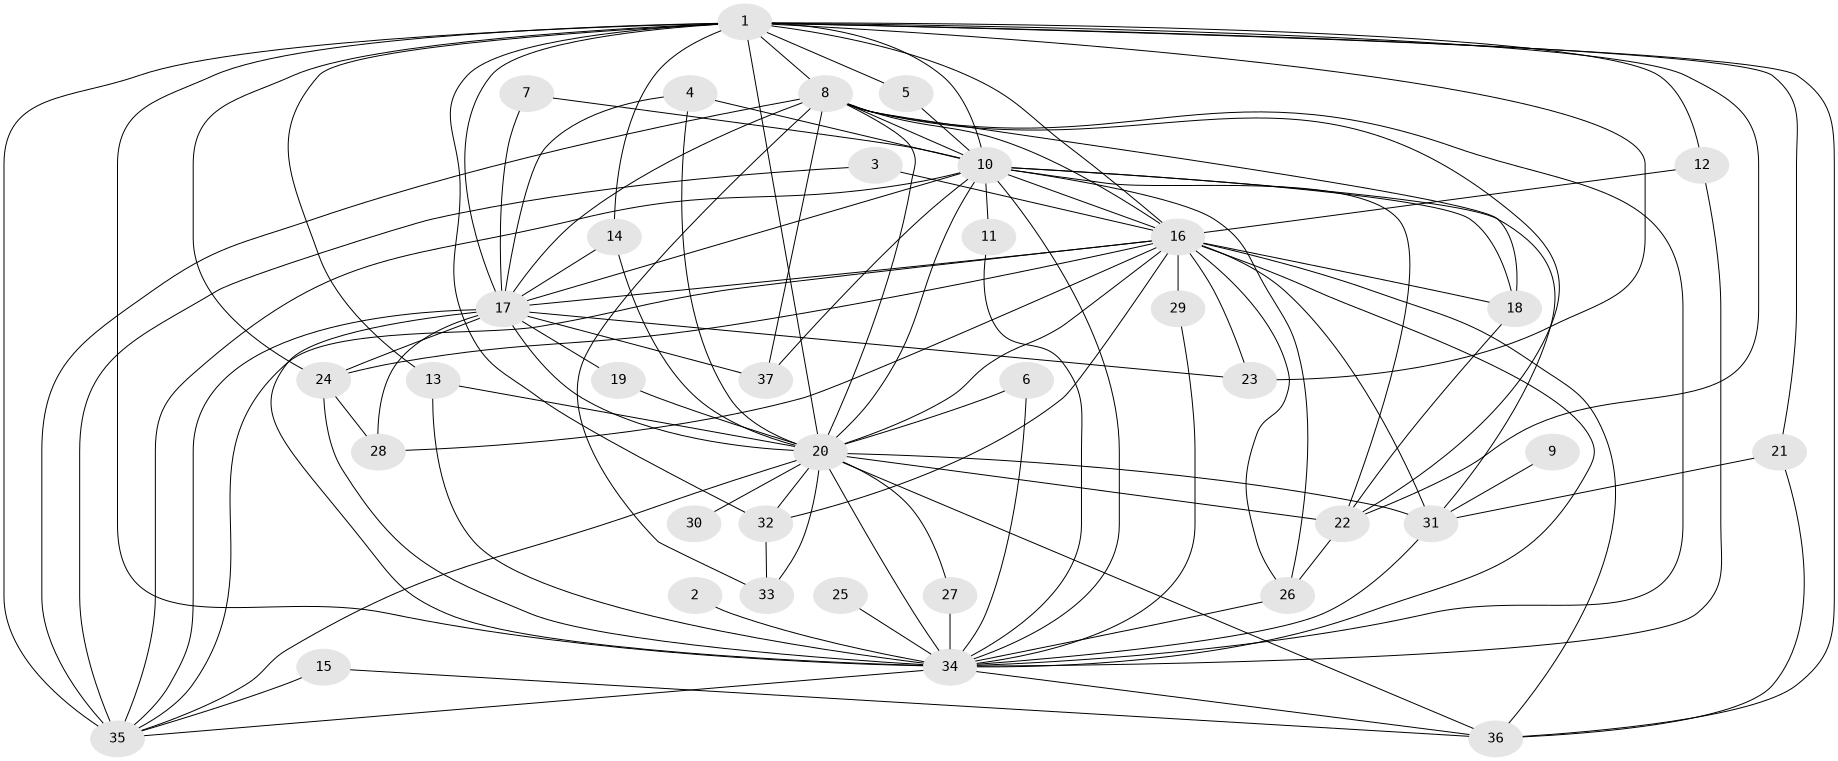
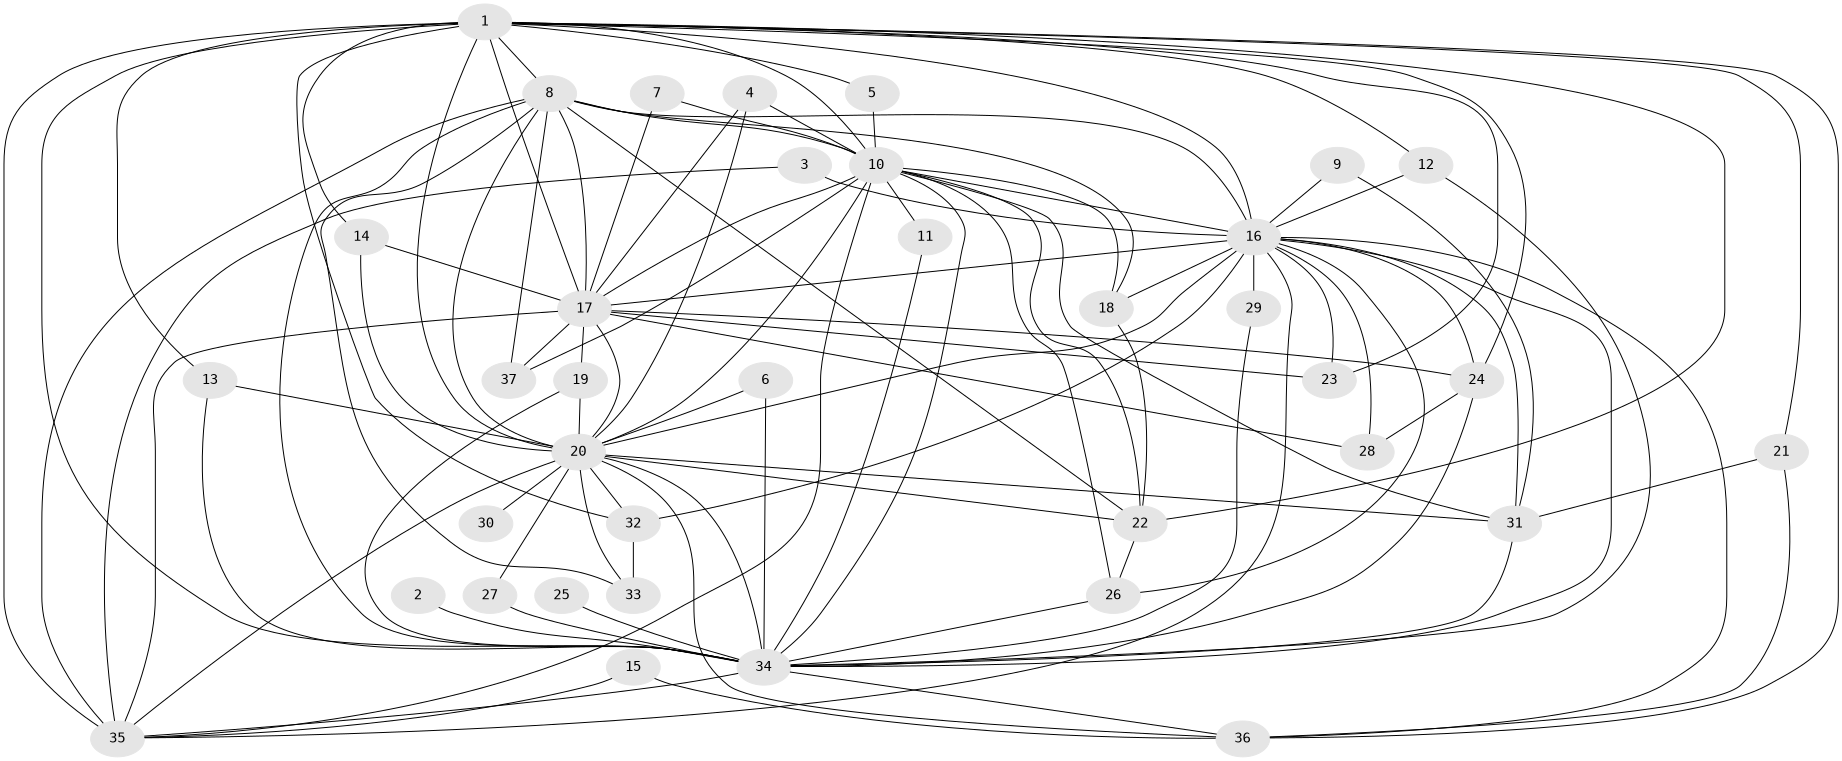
none -> (1296, 201)
(428, 604) -> (400, 626)
